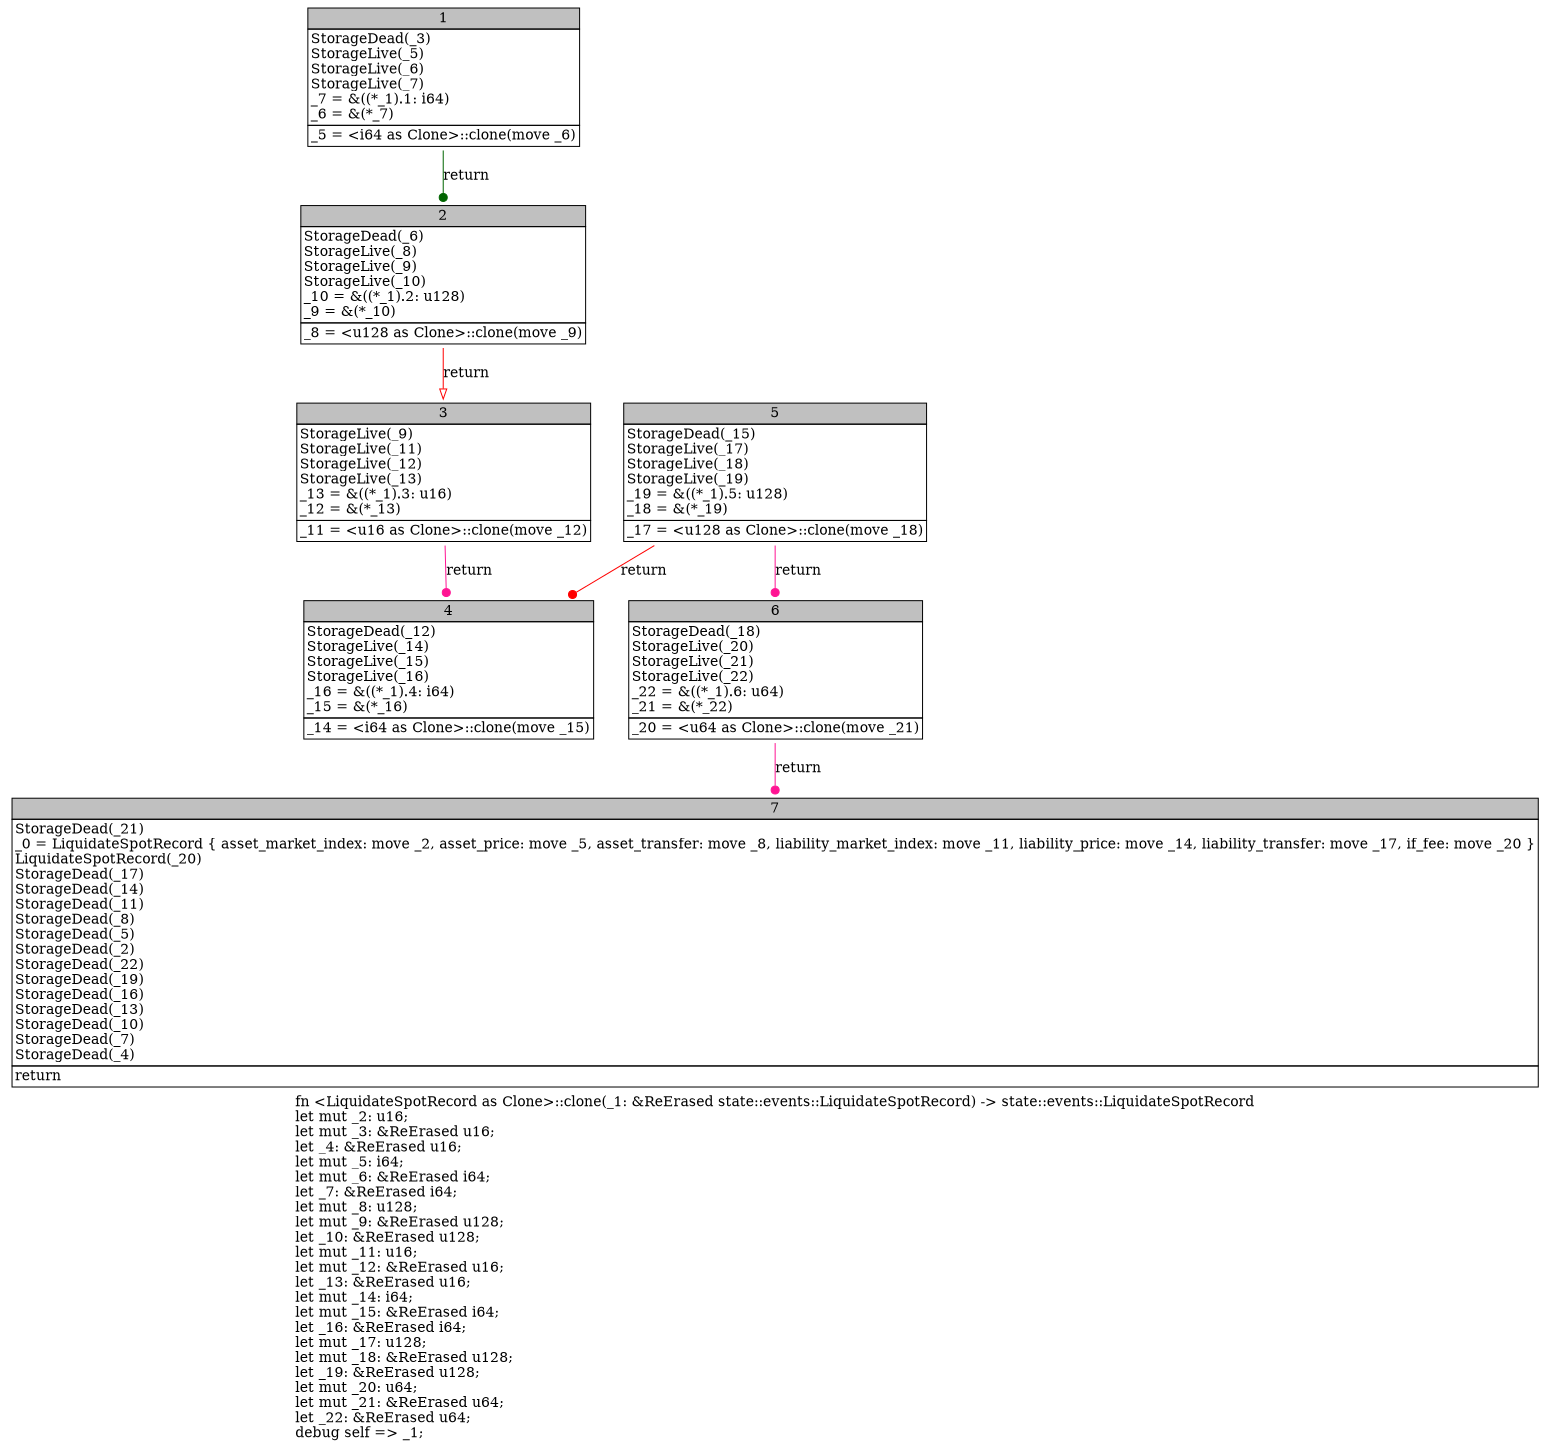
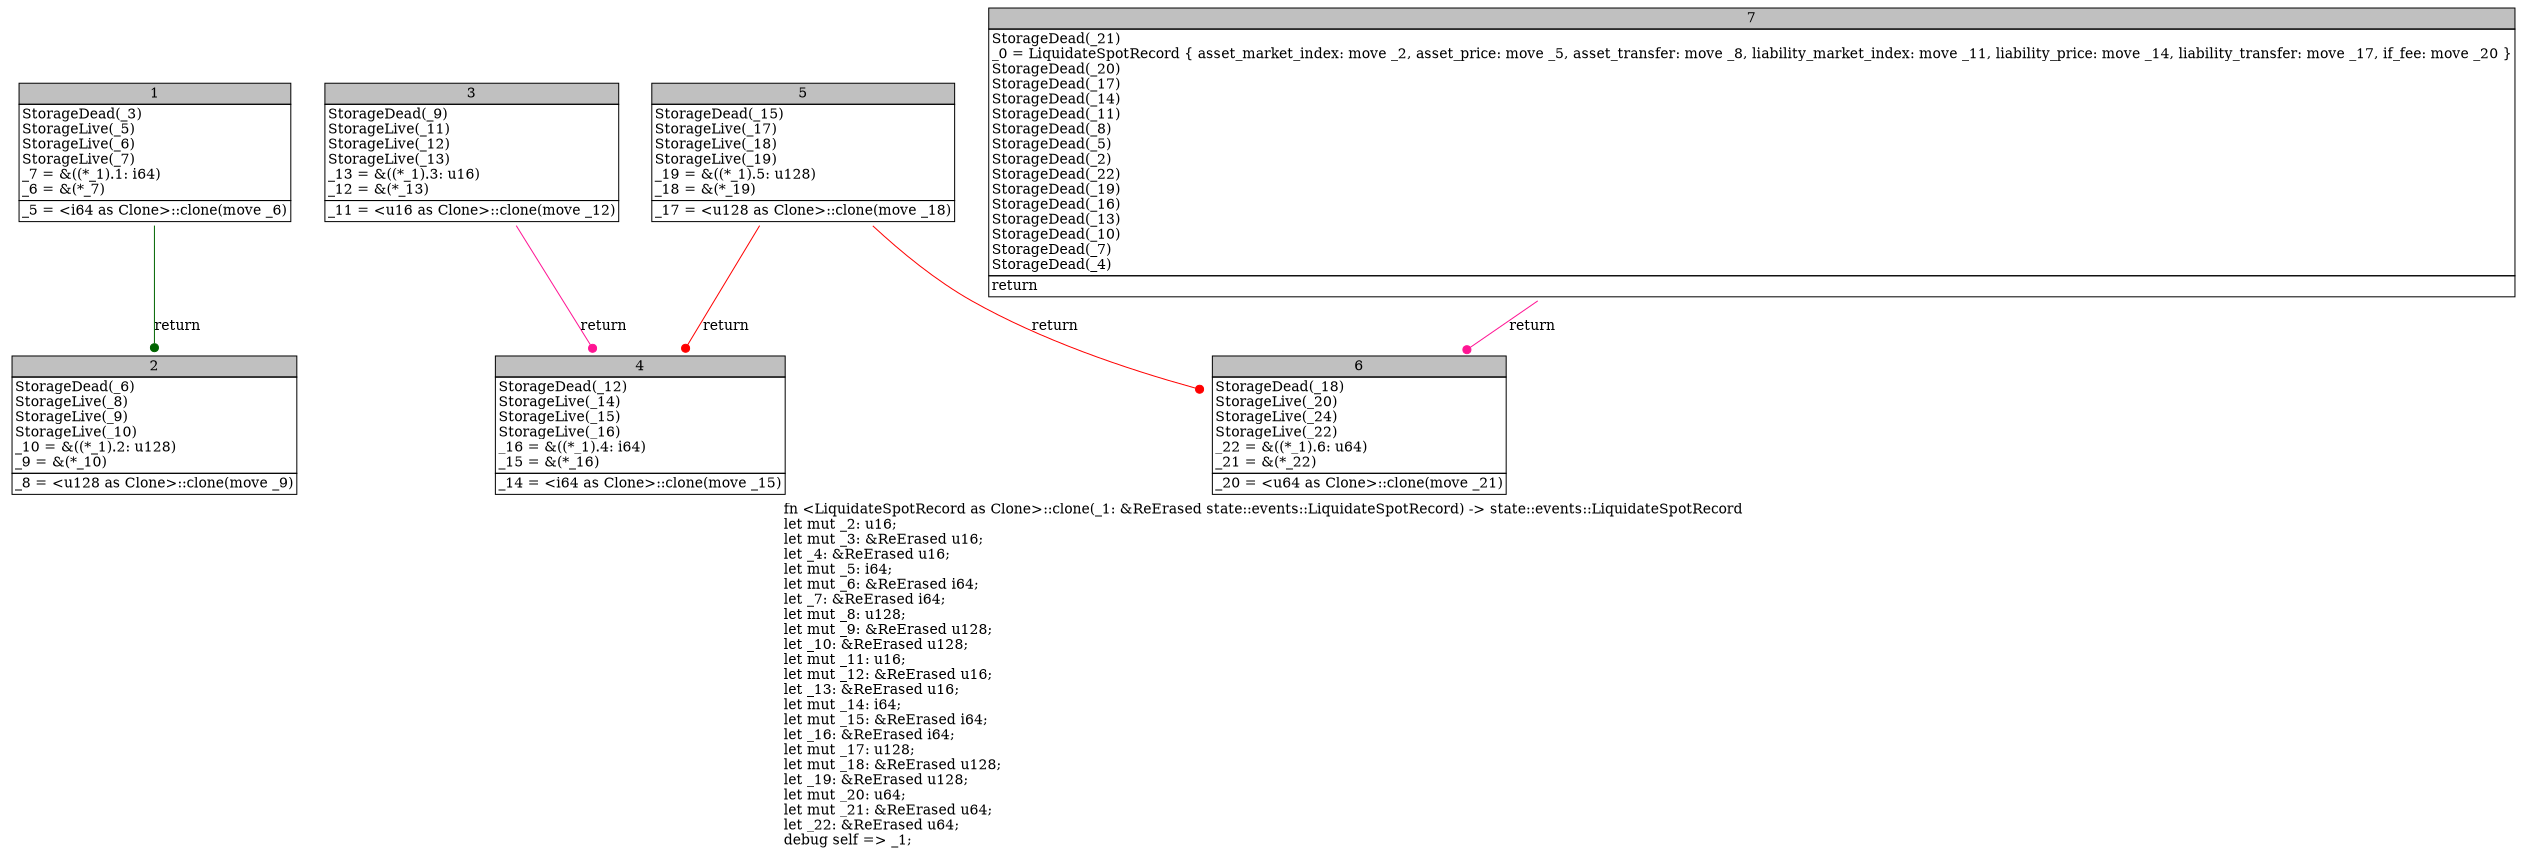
(443, 368) -> none
(356, 434) -> (388, 114)
(775, 567) -> (1024, 327)
(693, 662) -> (1277, 417)
(775, 764) -> (1504, 324)
(109, 859) -> (1056, 69)
